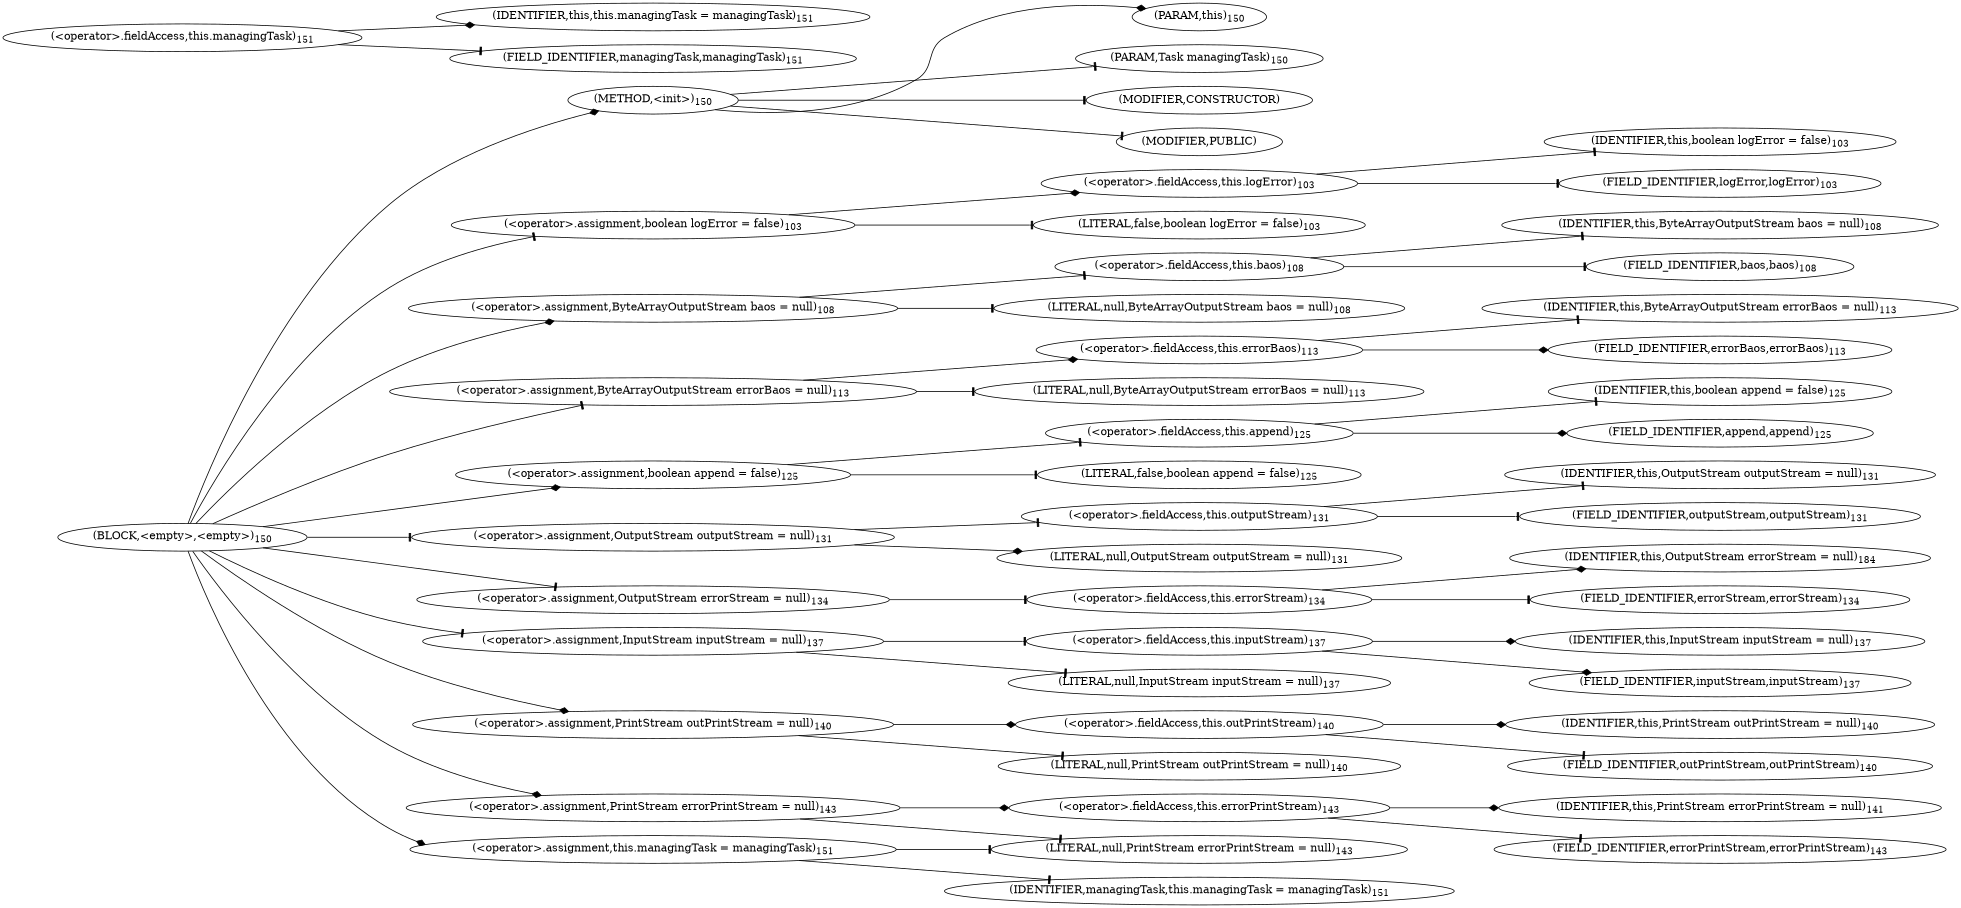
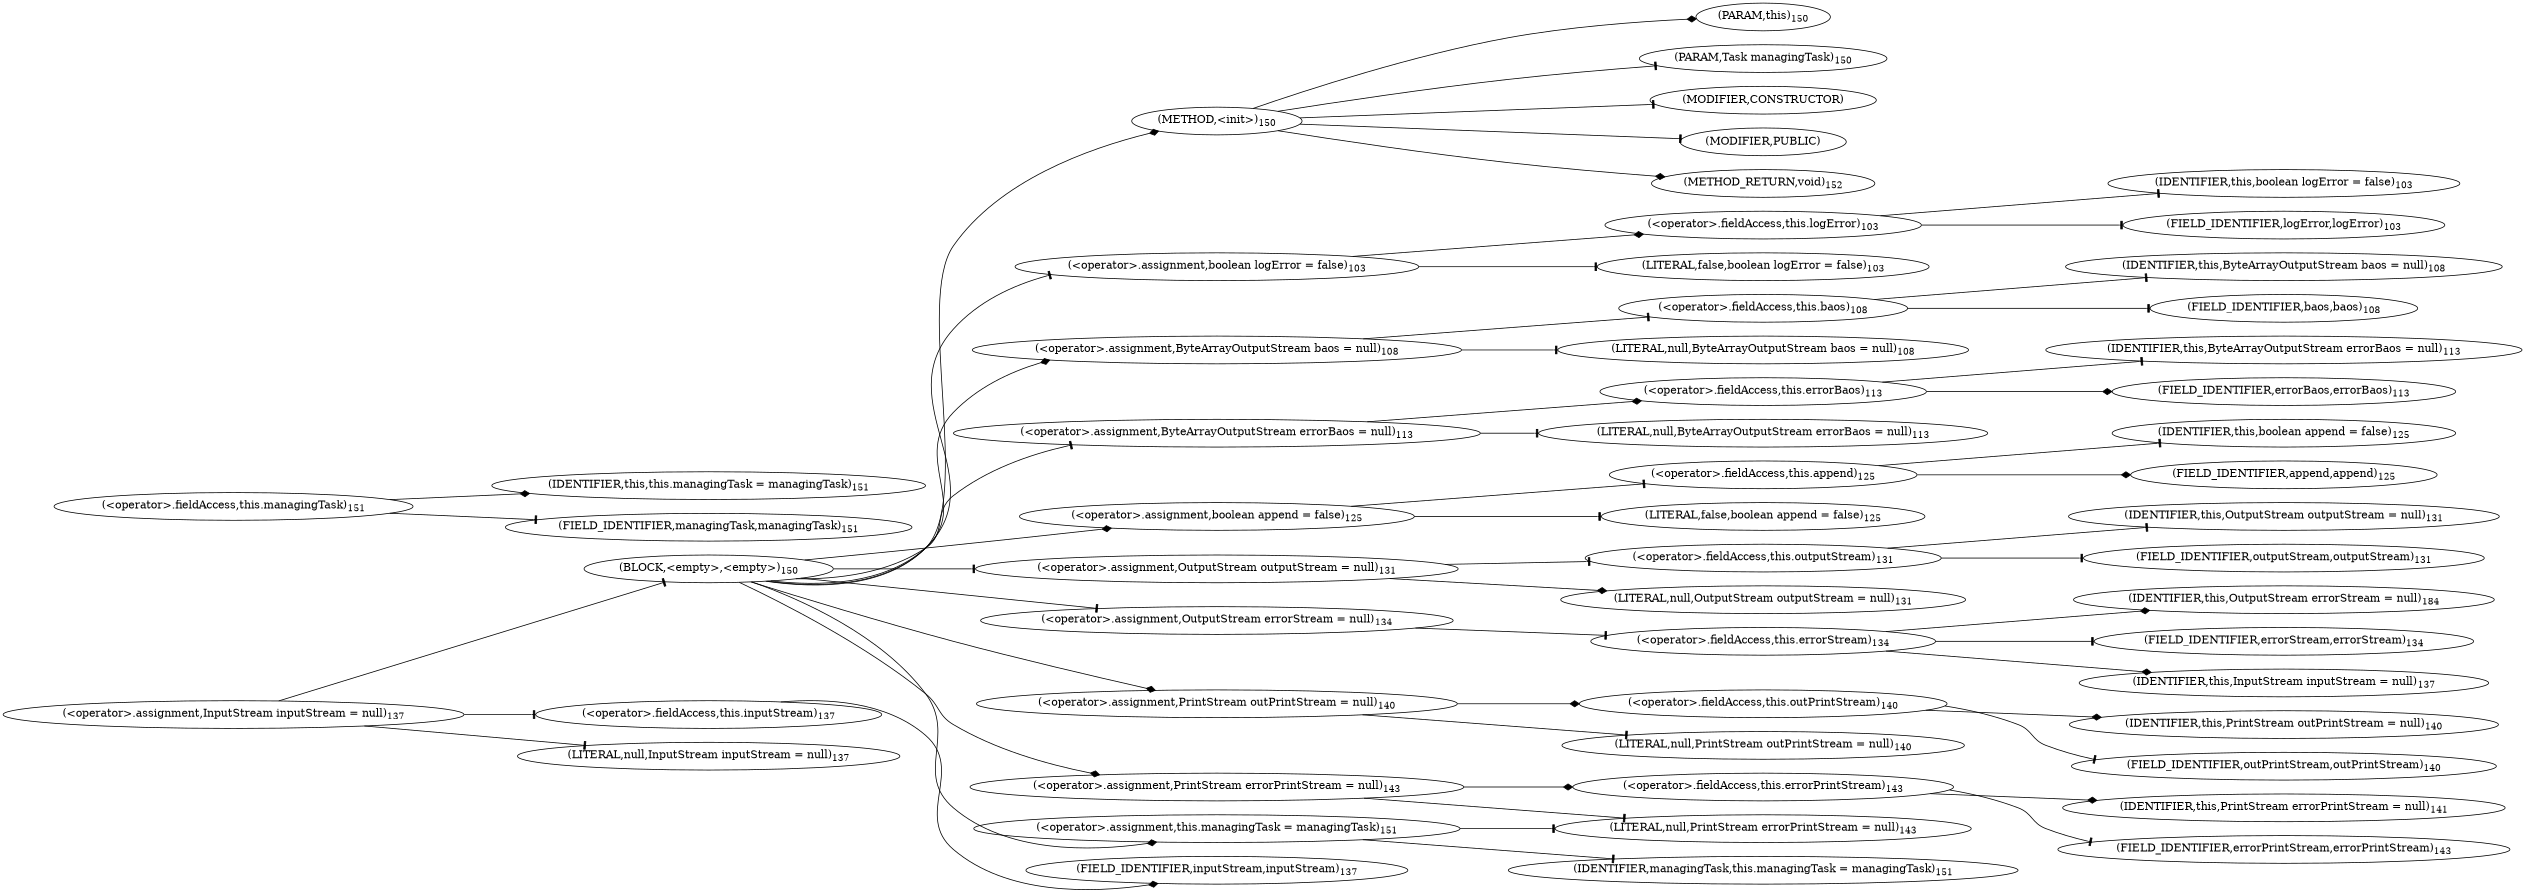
none -> (1763, 183)
(331, 603) -> (470, 642)
(1439, 641) -> (2014, 661)
